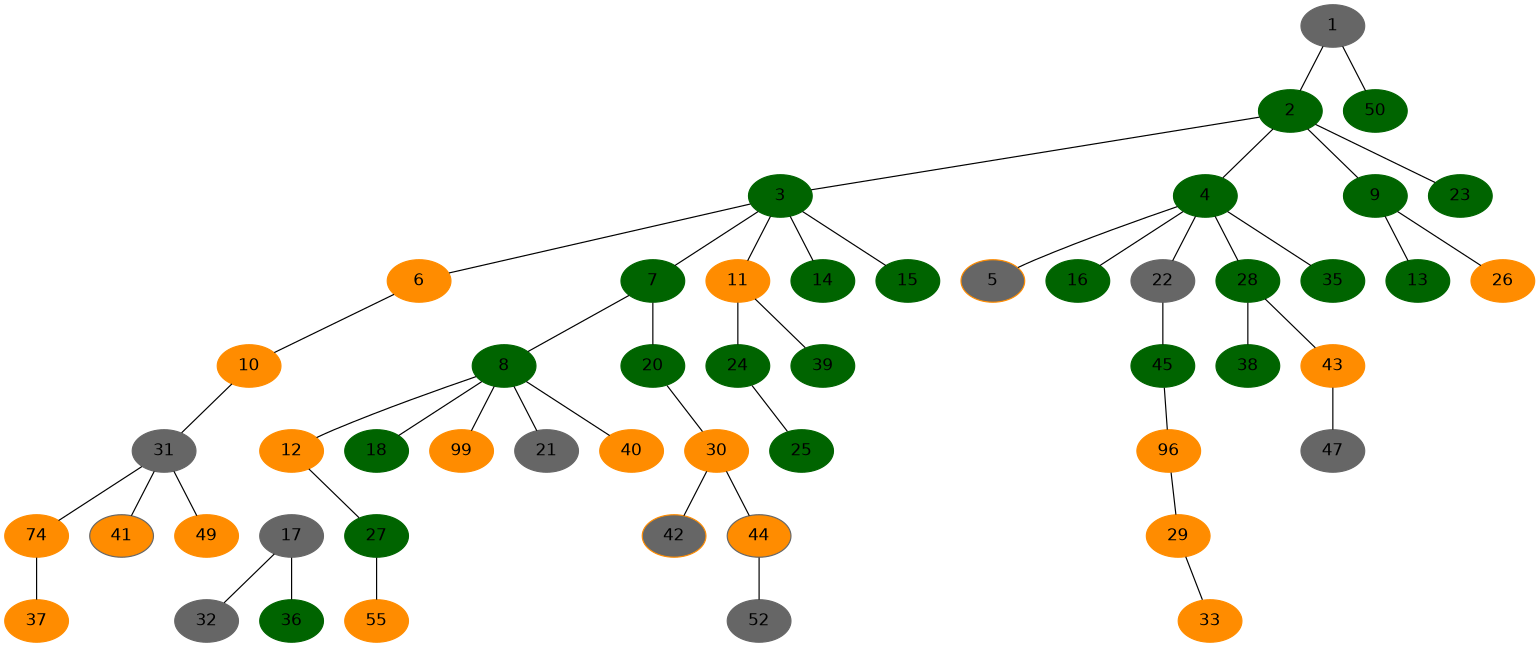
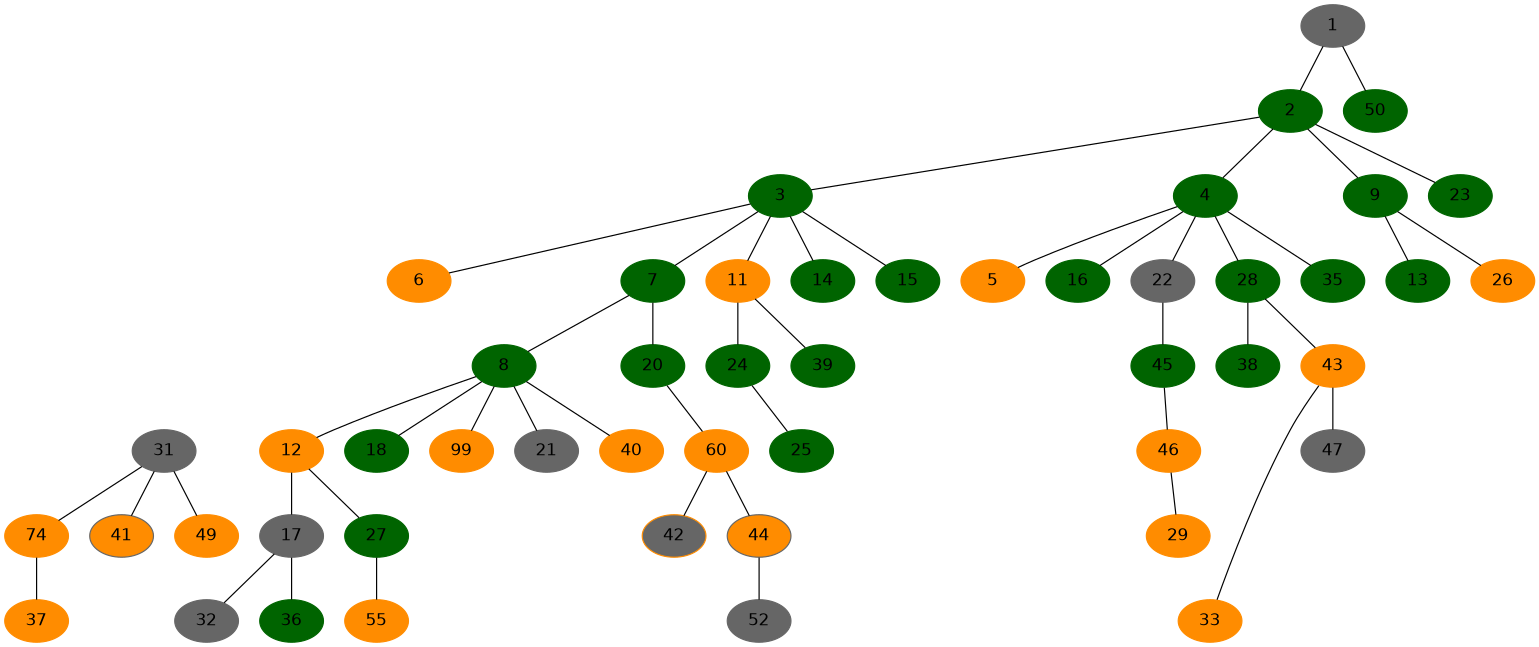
(993, 281) -> (993, 281)
(249, 366) -> none
(717, 451) -> (717, 451)
(1169, 451) -> (1169, 451)
none -> (292, 494)
(1194, 578) -> (1261, 489)
